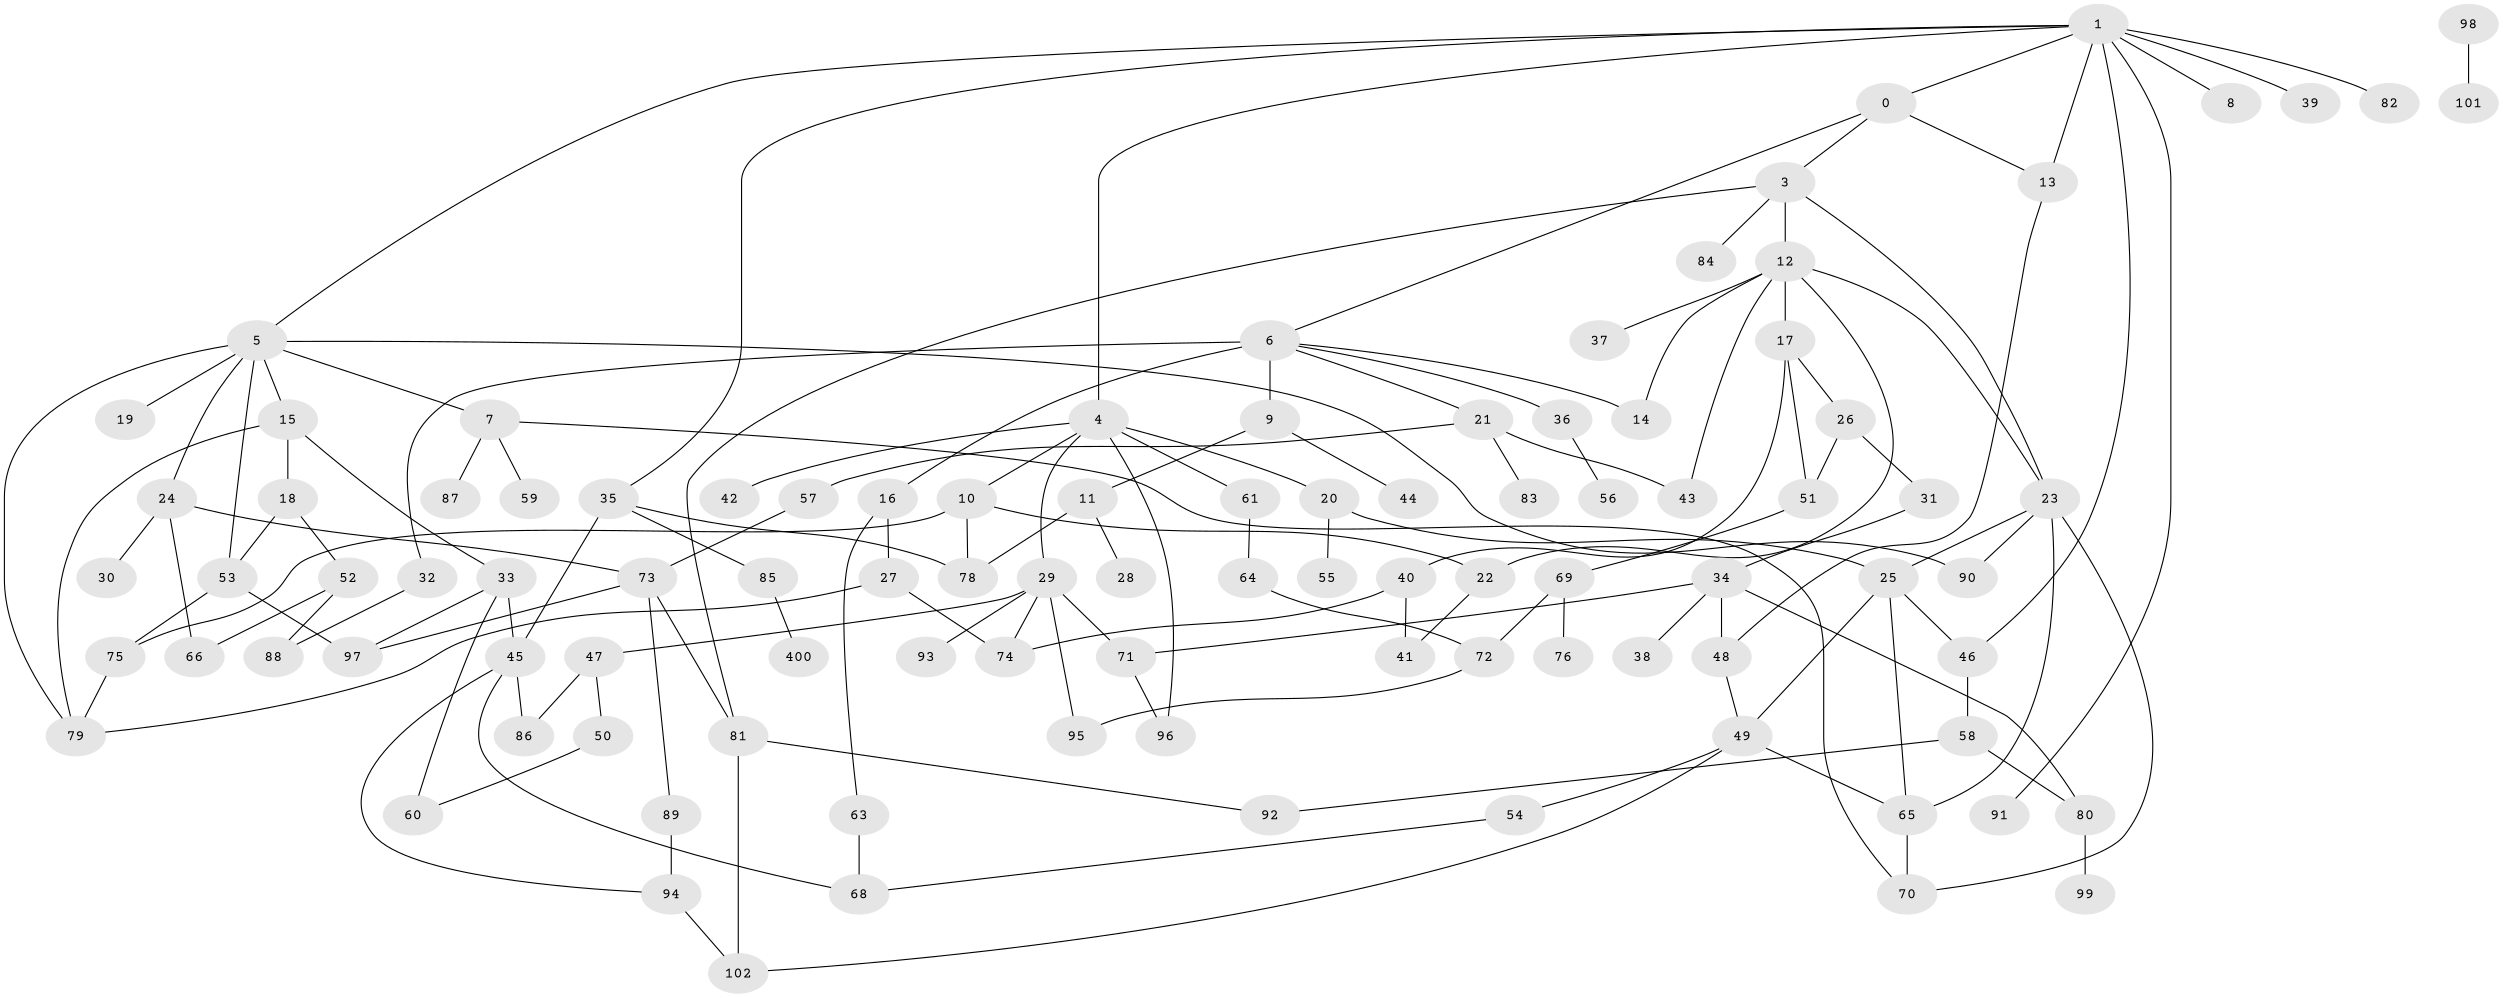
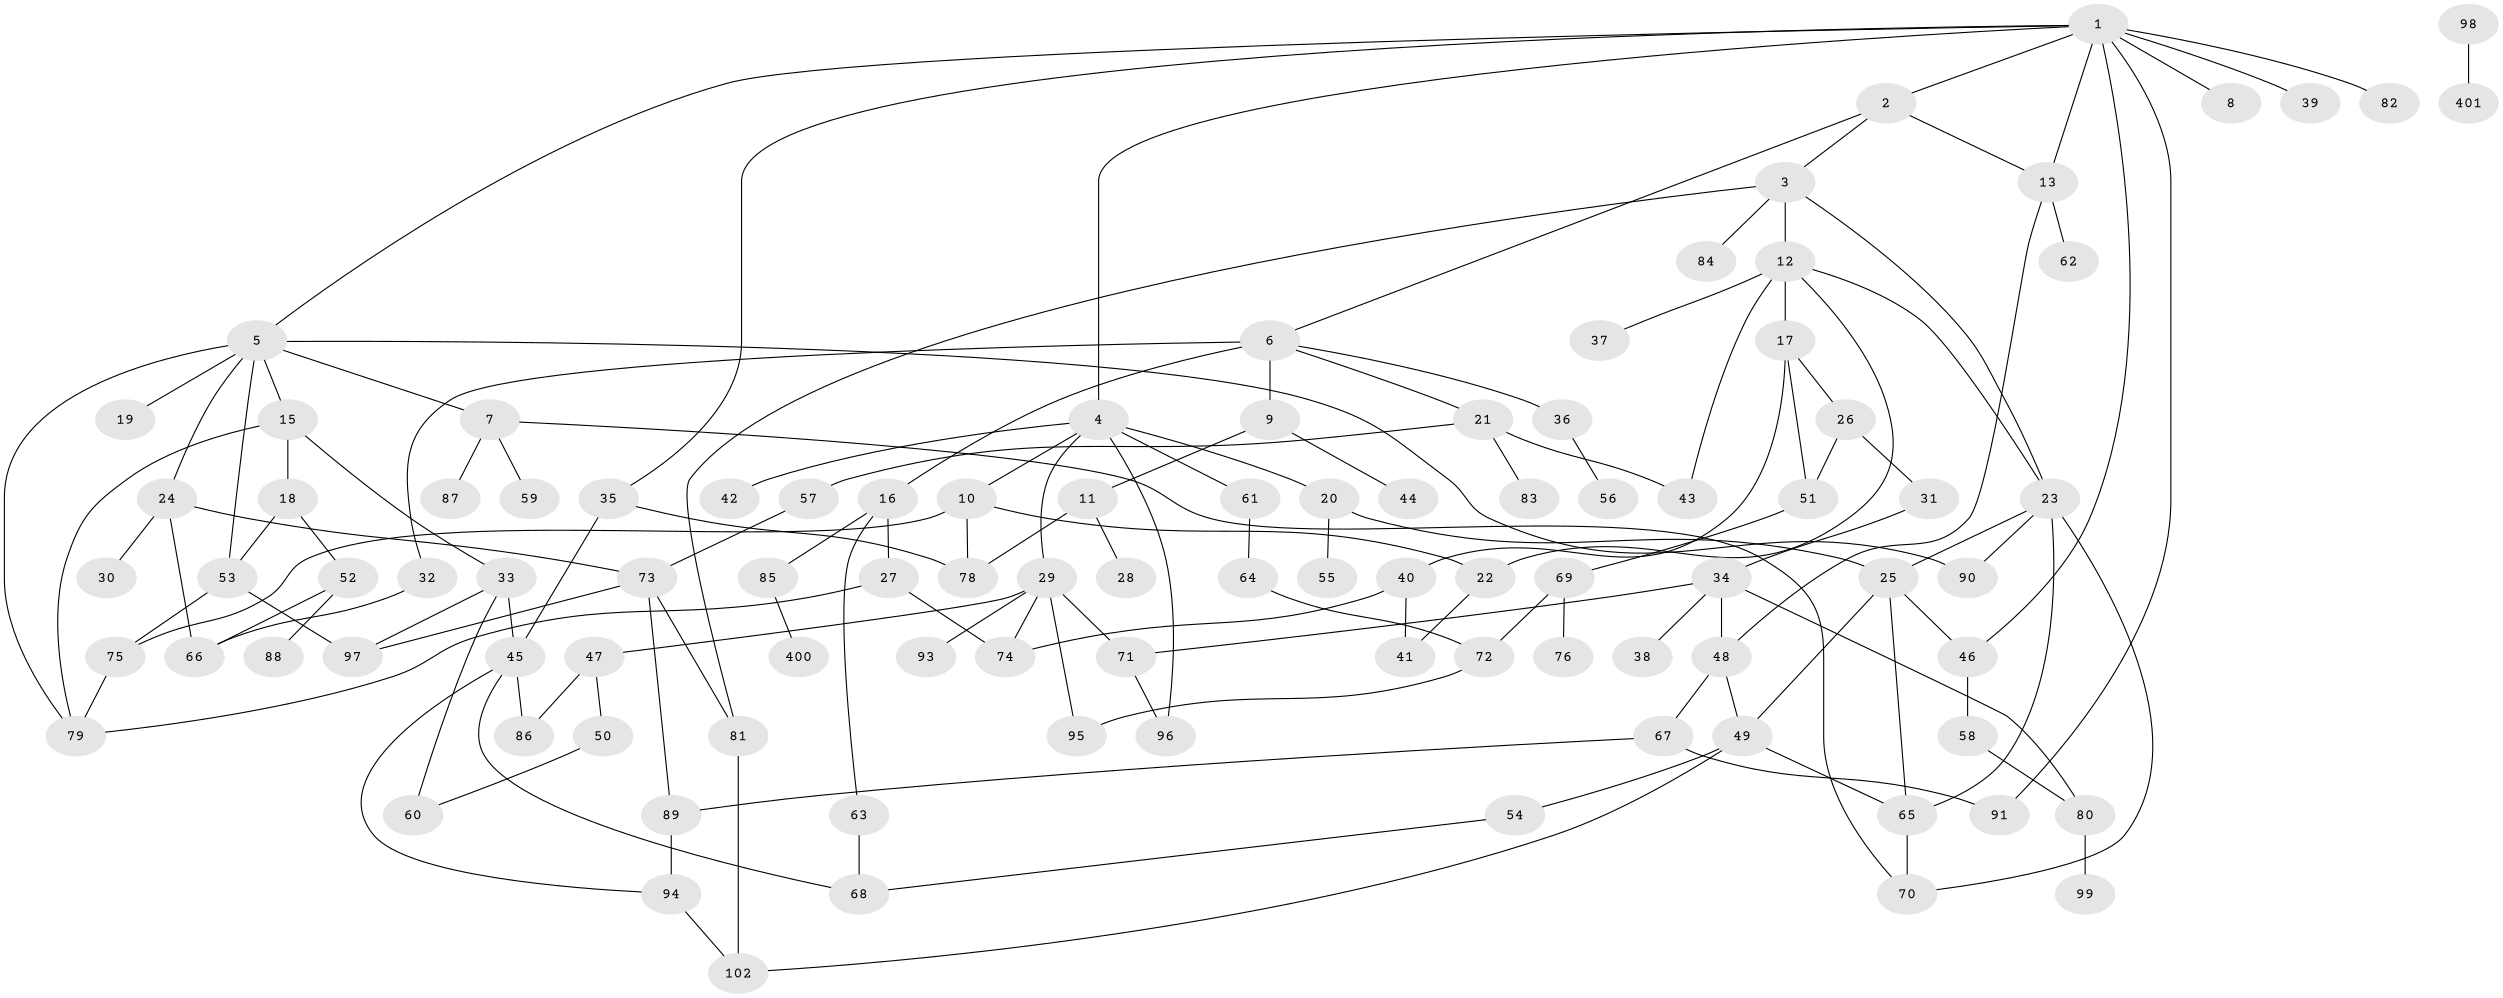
(1886, 103) -> (1886, 103)
(2469, 103) -> (2469, 103)
none -> (2069, 261)
(1641, 420) -> none
(699, 544) -> (822, 542)
(351, 617) -> (325, 615)
none -> (1663, 736)
(1270, 815) -> none
